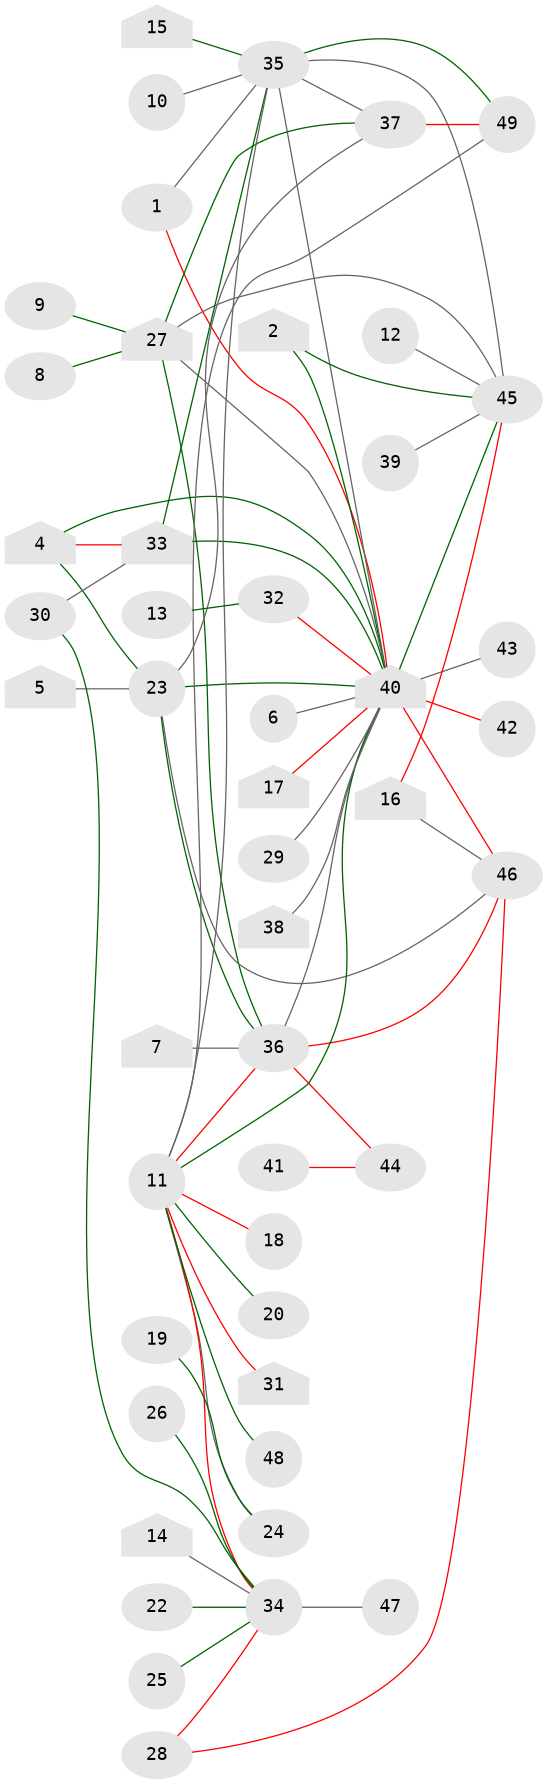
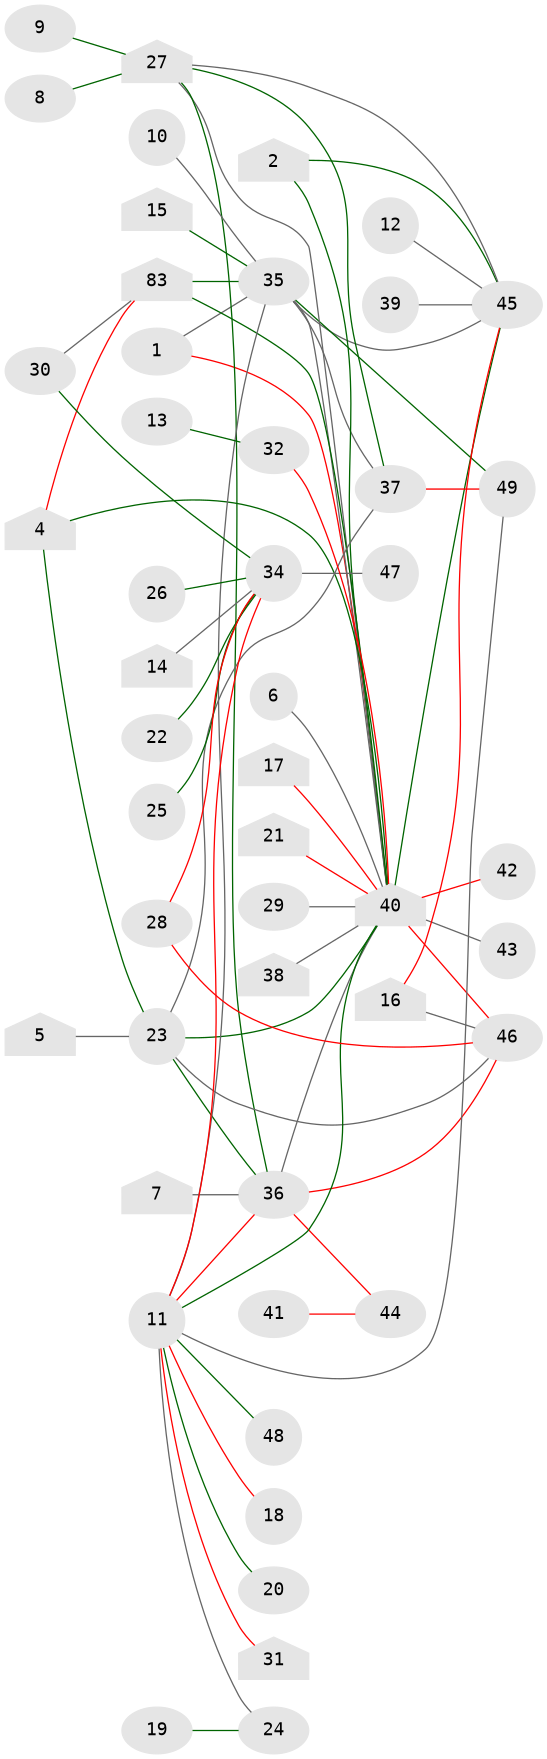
(157, 545) -> (157, 281)
none -> (274, 837)
